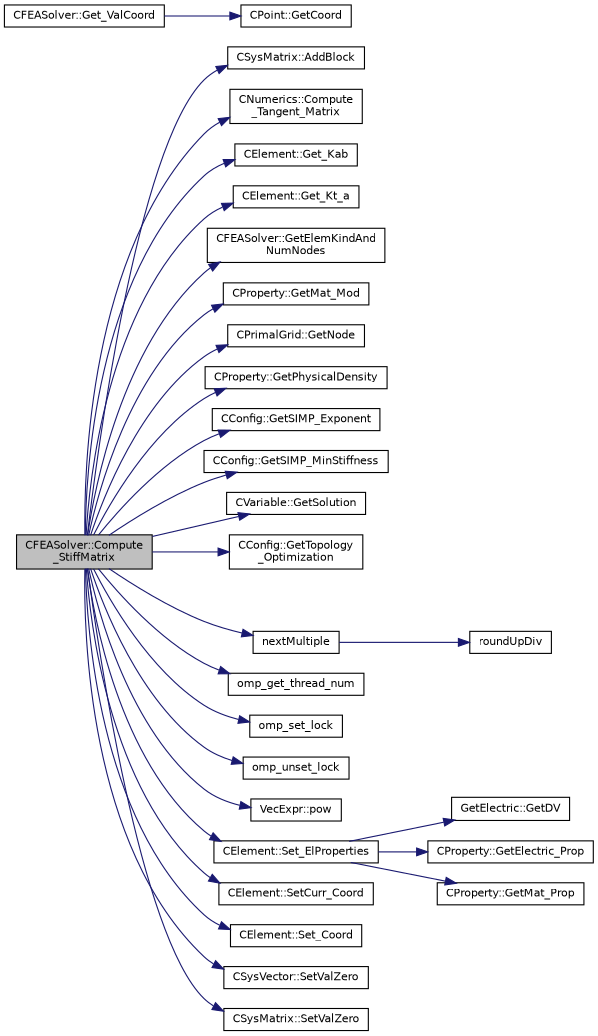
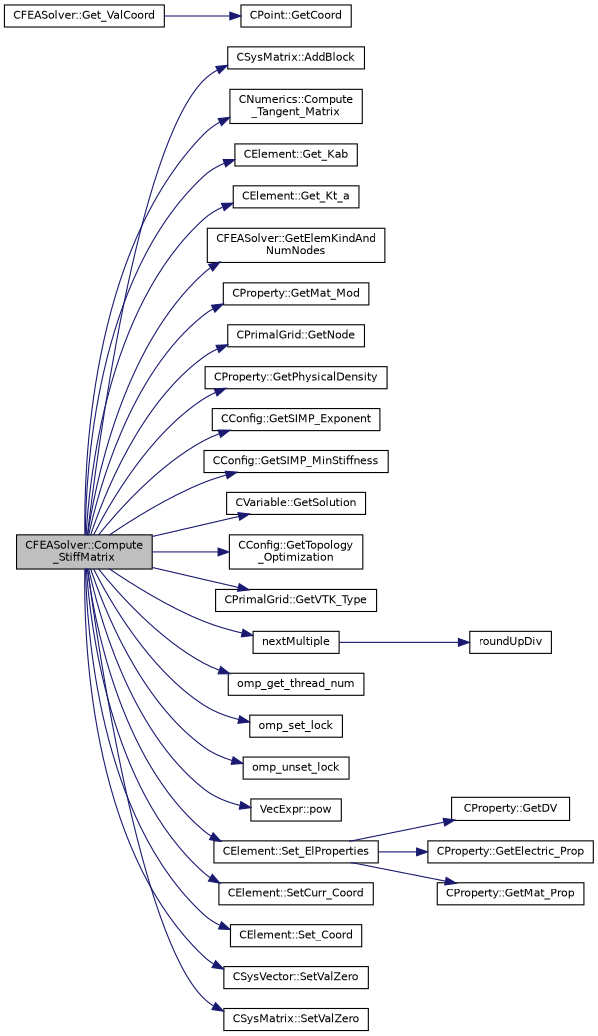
none -> (296, 600)
(511, 809) -> (511, 809)
